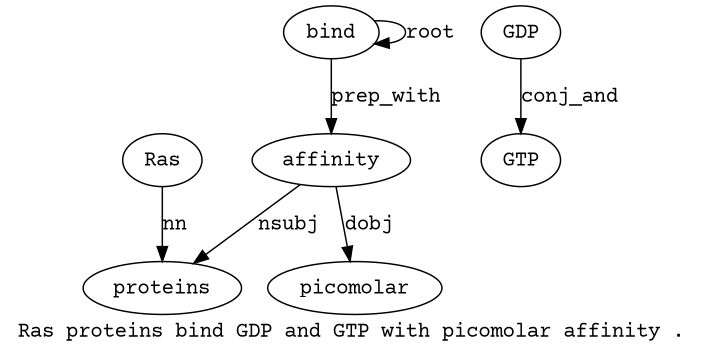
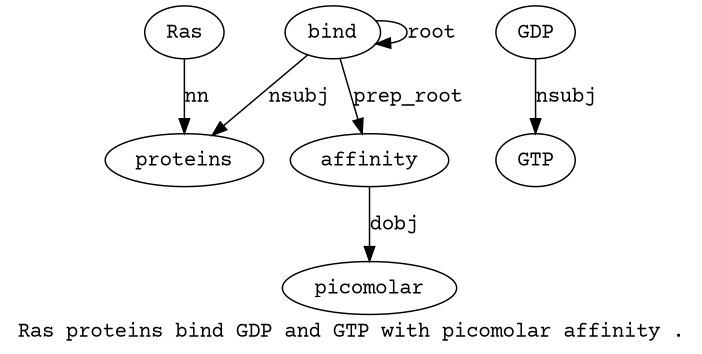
(386, 96) -> (408, 96)
(570, 96) -> (566, 96)
(253, 219) -> (266, 90)
